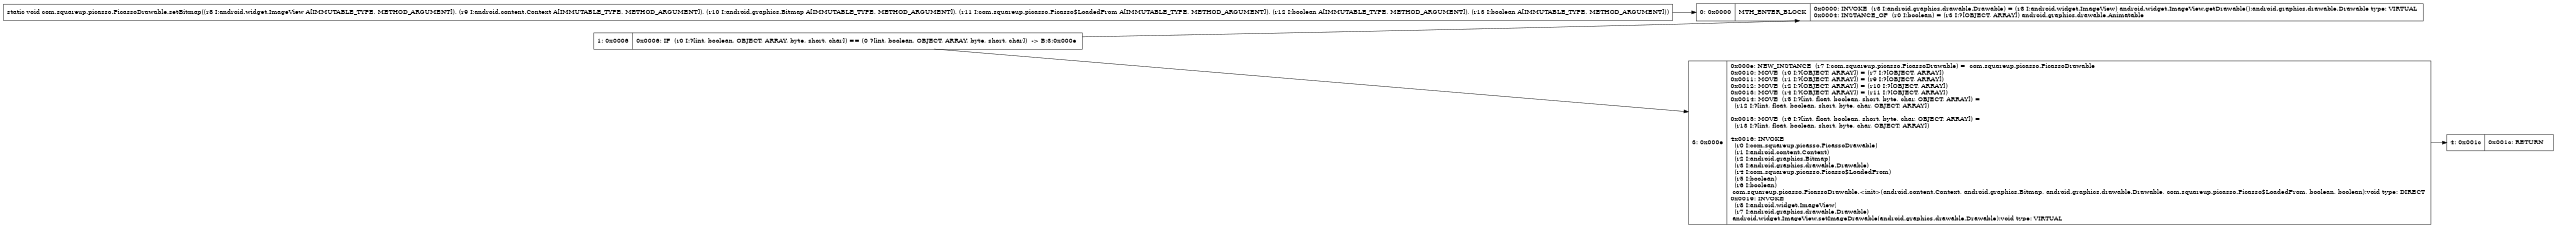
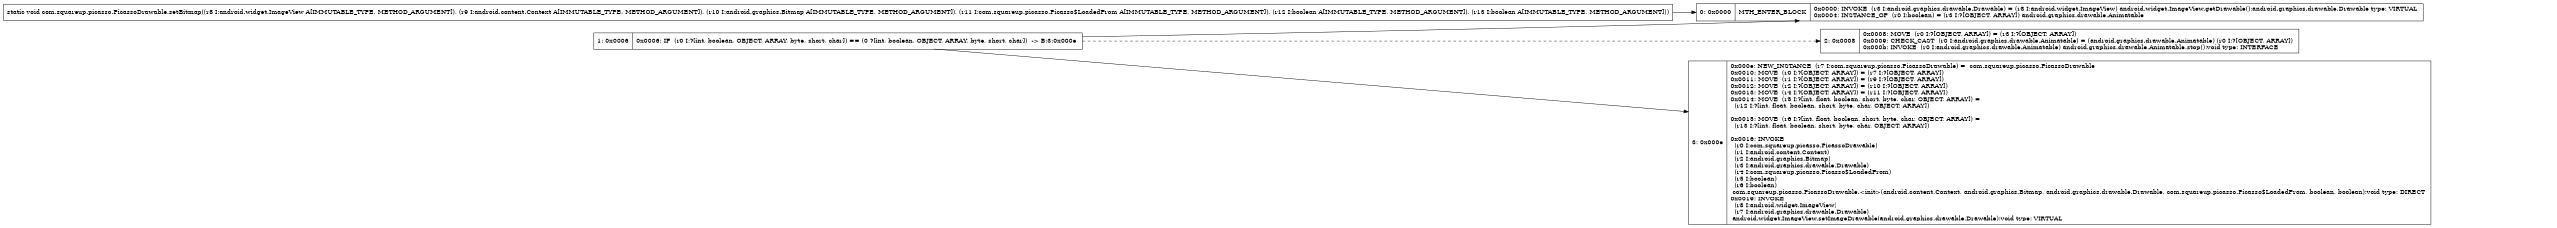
none -> (2060, 41)
(1759, 139) -> (1759, 139)
(2500, 143) -> none
